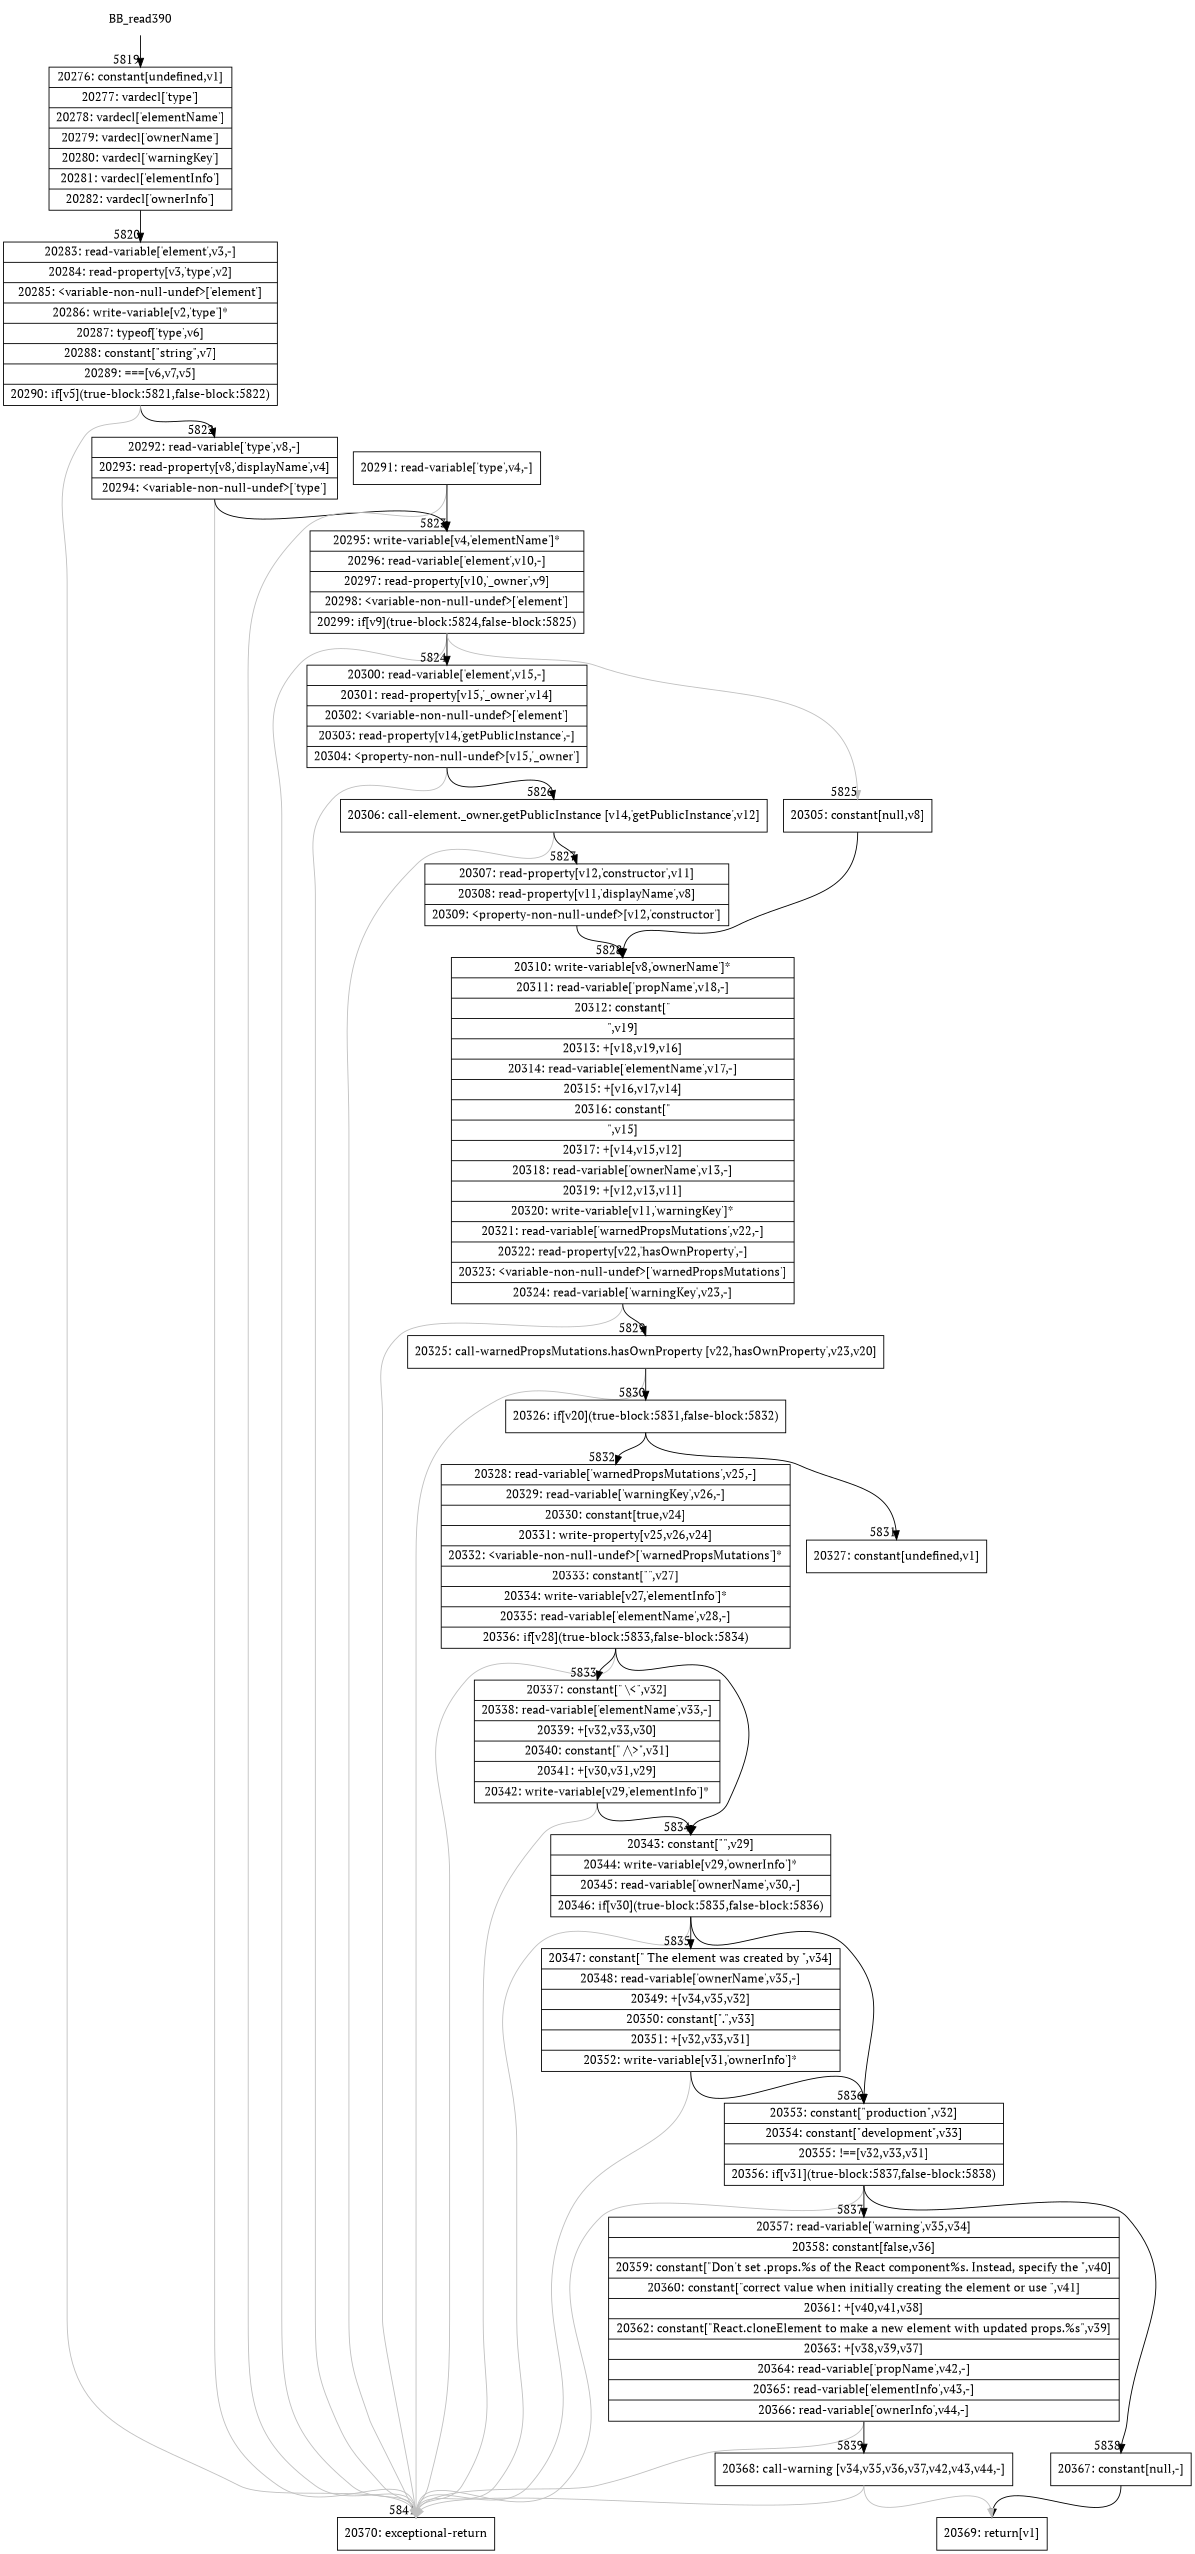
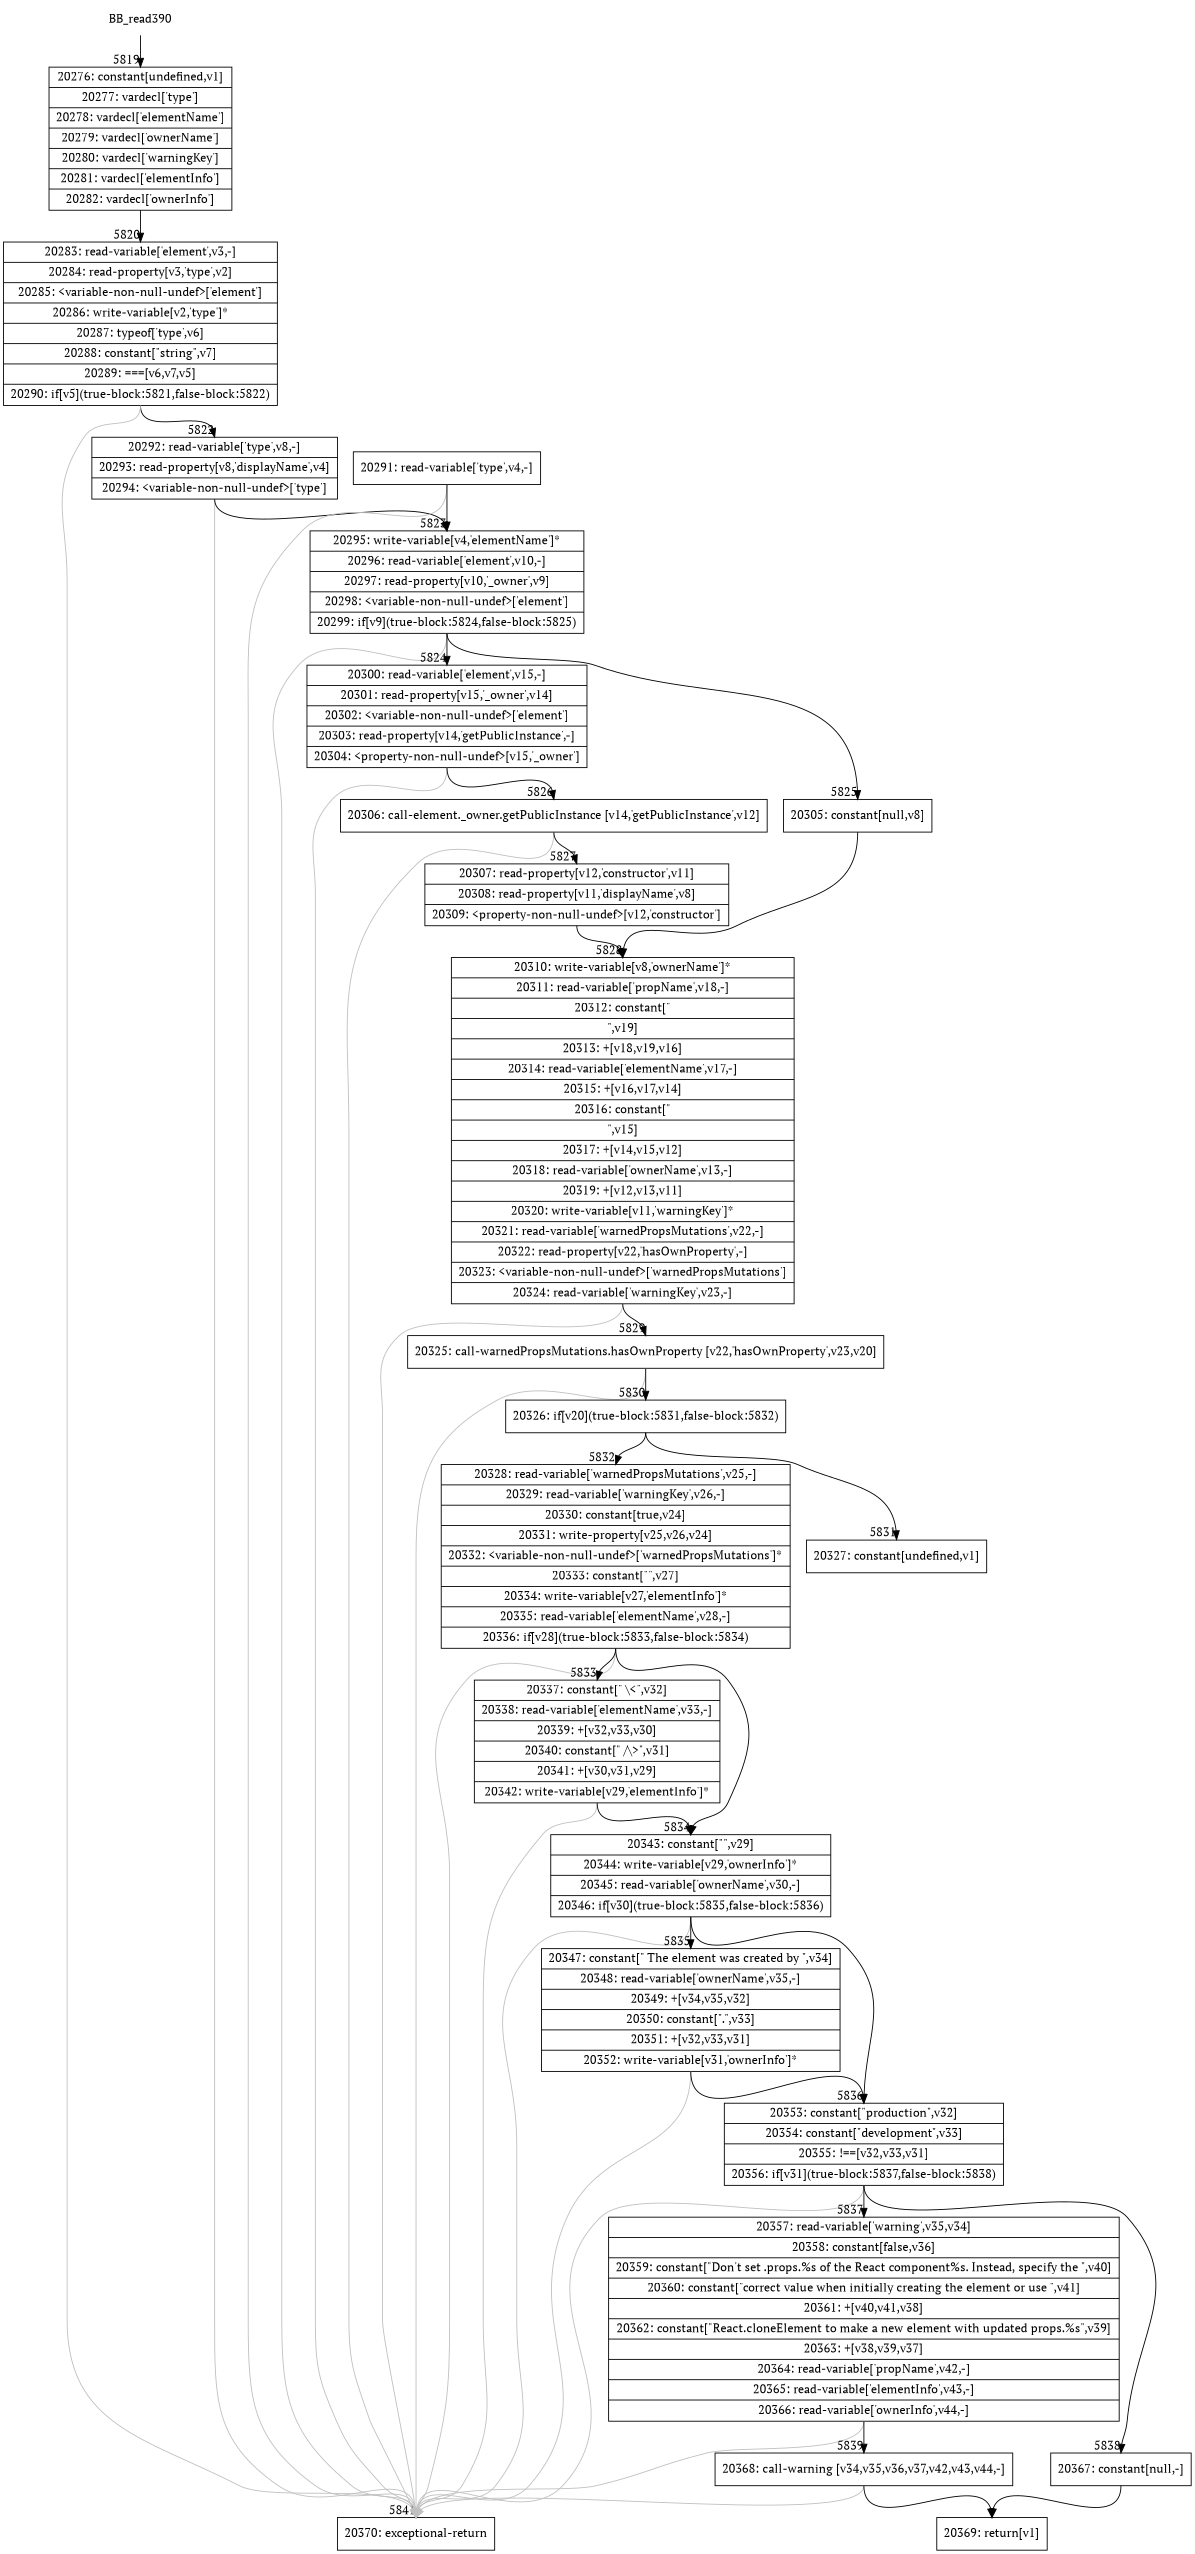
(672, 684) -> (672, 684)
(924, 2503) -> (924, 2503)
